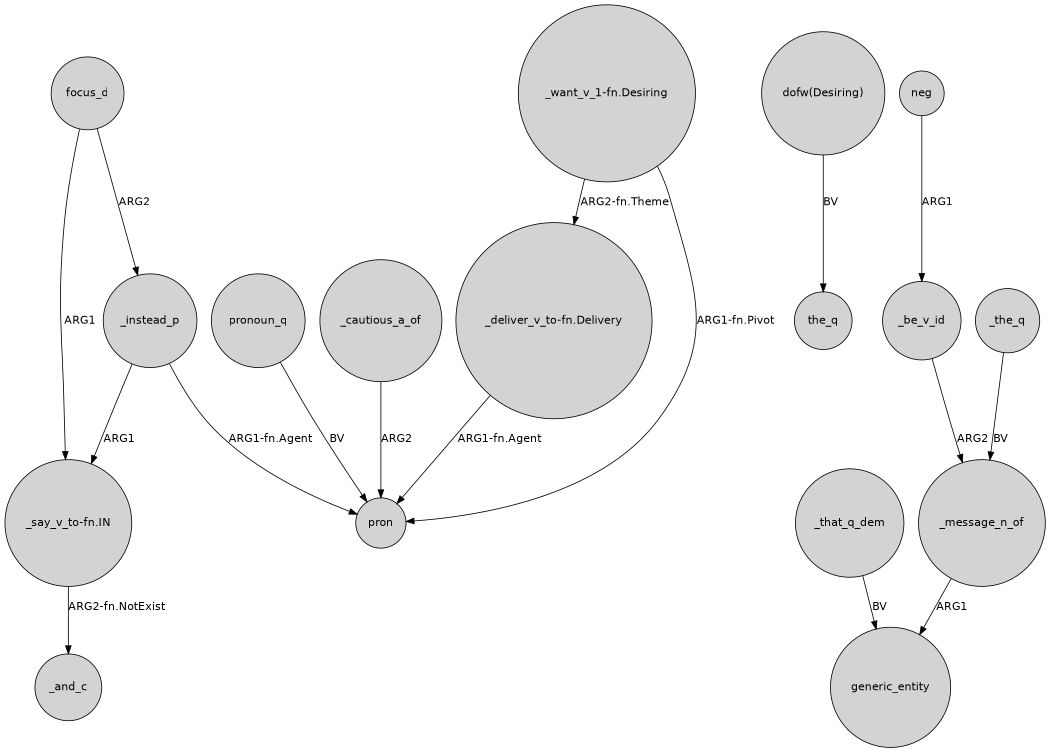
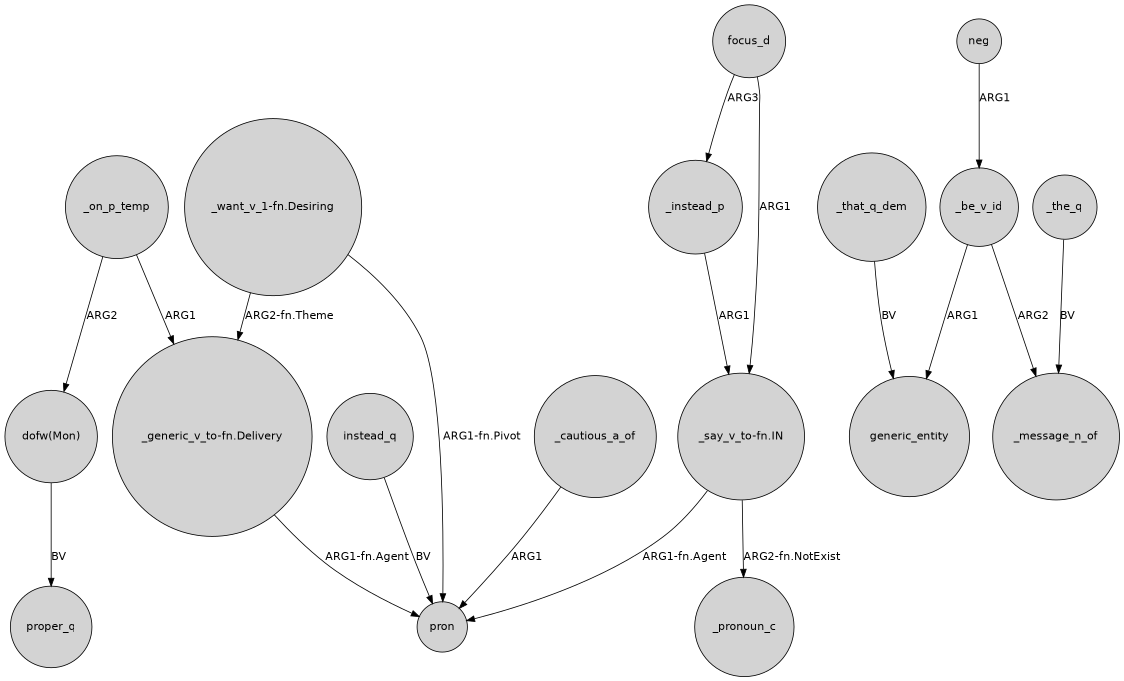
(823, 93) -> (51, 437)
(135, 202) -> (744, 98)
none -> (117, 207)
(258, 321) -> (370, 437)
(554, 321) -> (212, 437)
(823, 321) -> (51, 627)
(397, 439) -> (527, 557)
(244, 455) -> (602, 573)
(937, 603) -> (948, 308)
(68, 687) -> (744, 627)
